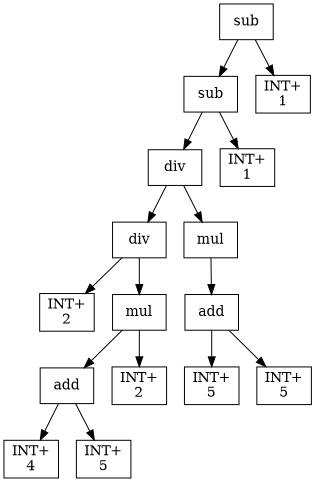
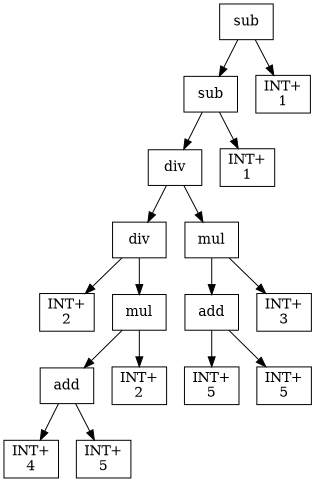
none -> (284, 312)
